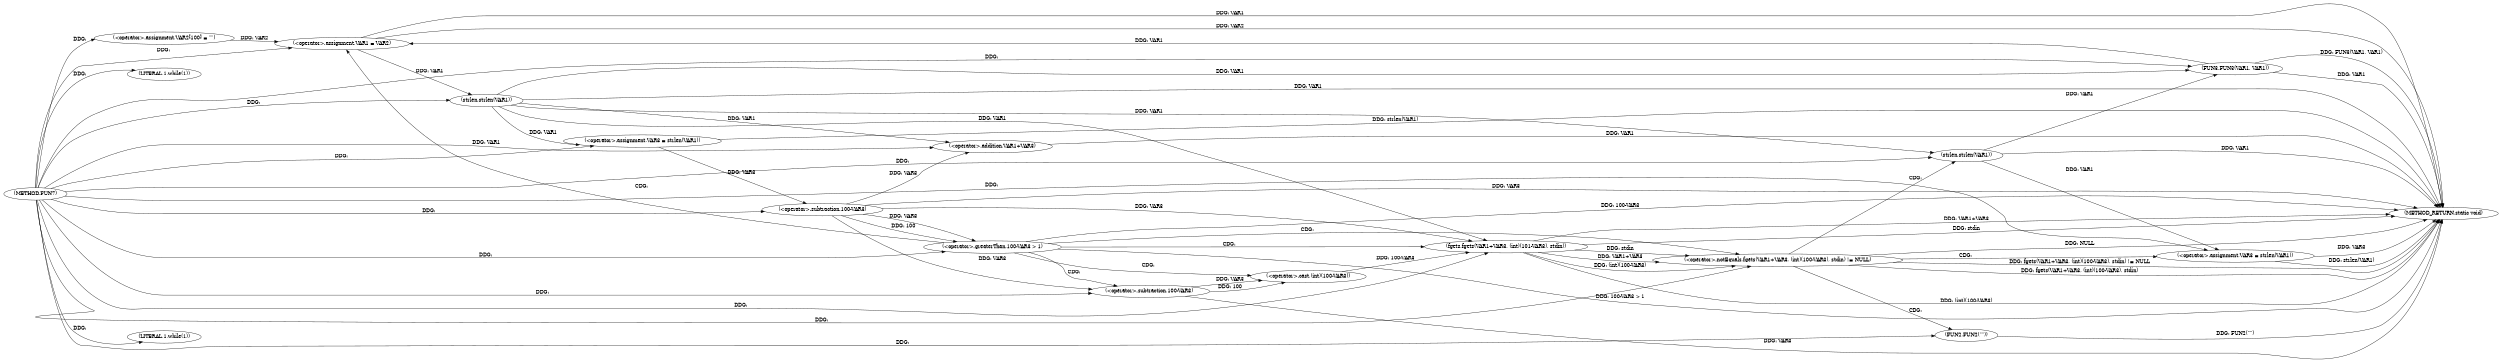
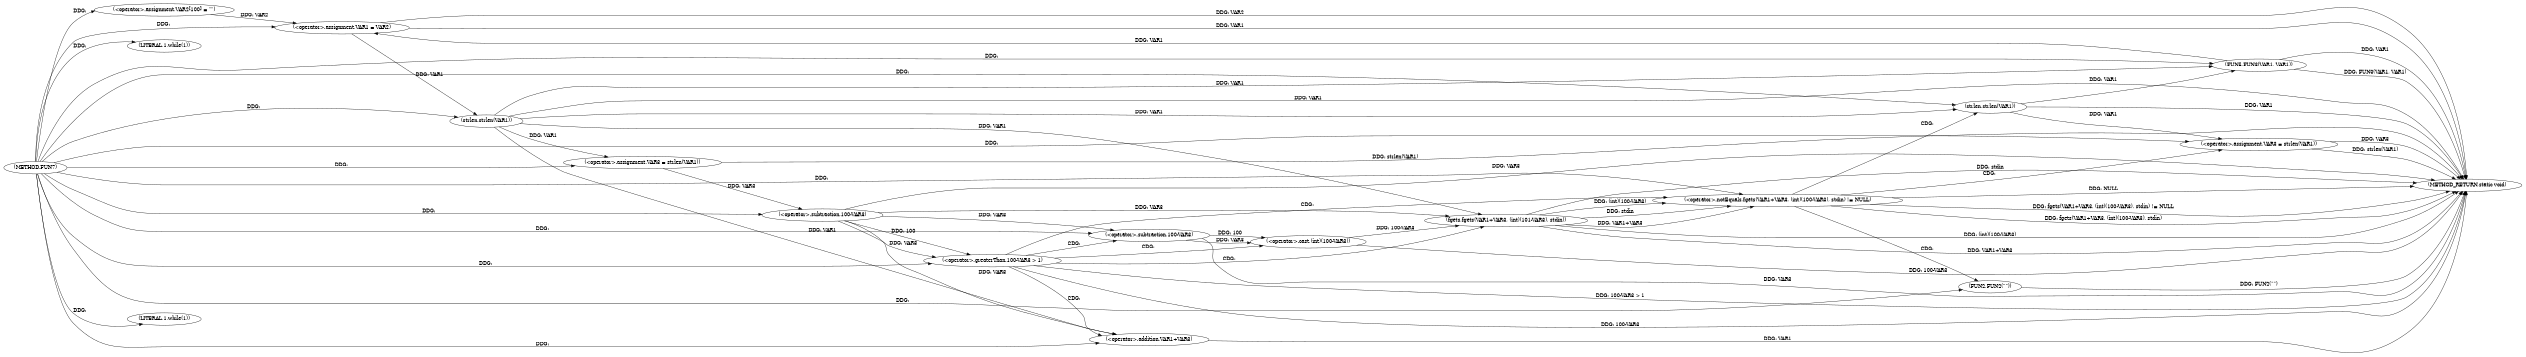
(2235, 69) -> (2259, 65)
(486, 143) -> (543, 344)
(639, 203) -> (1059, 294)
none -> (1920, 274)
(734, 308) -> none
